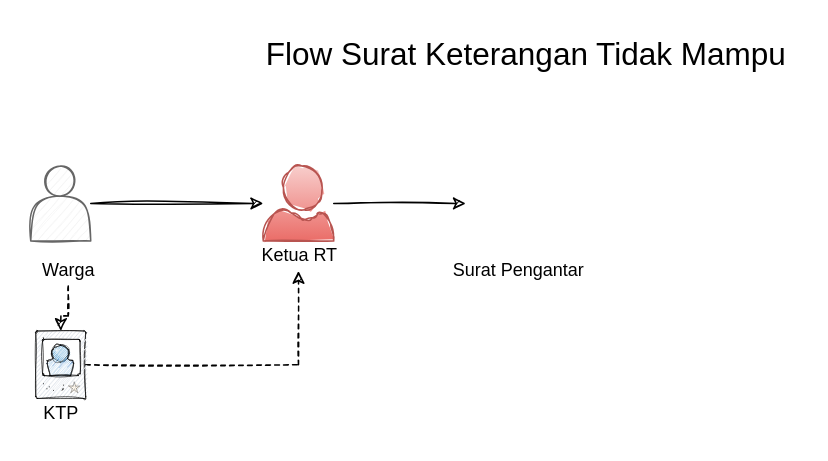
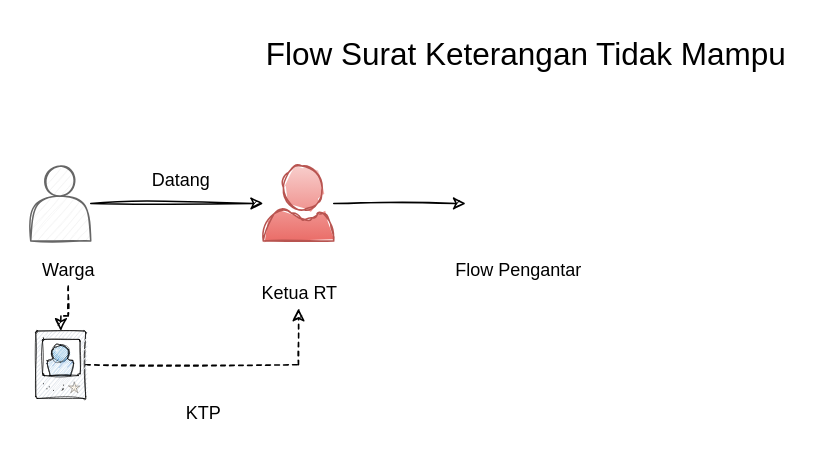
none -> (181, 181)
(299, 256) -> (299, 293)
(519, 271) -> (519, 271)
(61, 413) -> (203, 413)
